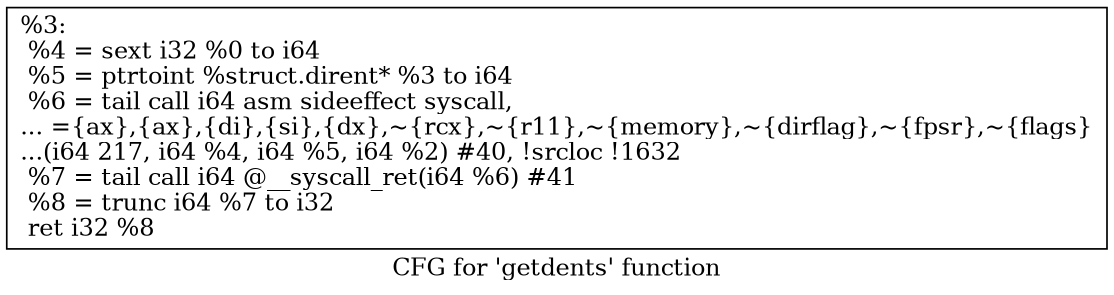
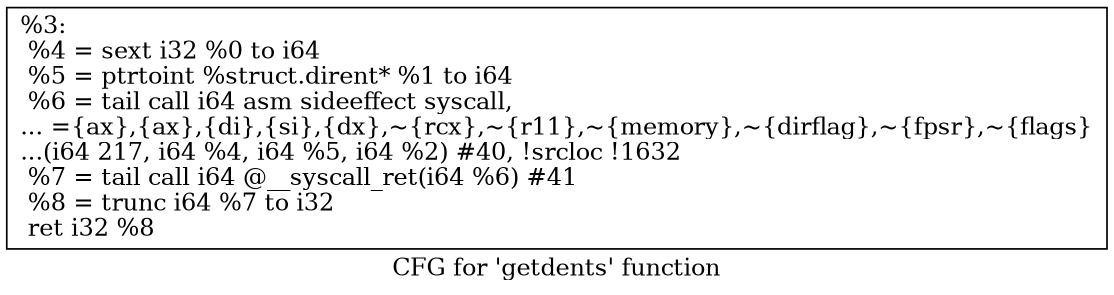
(267, 77) -> (267, 77)
